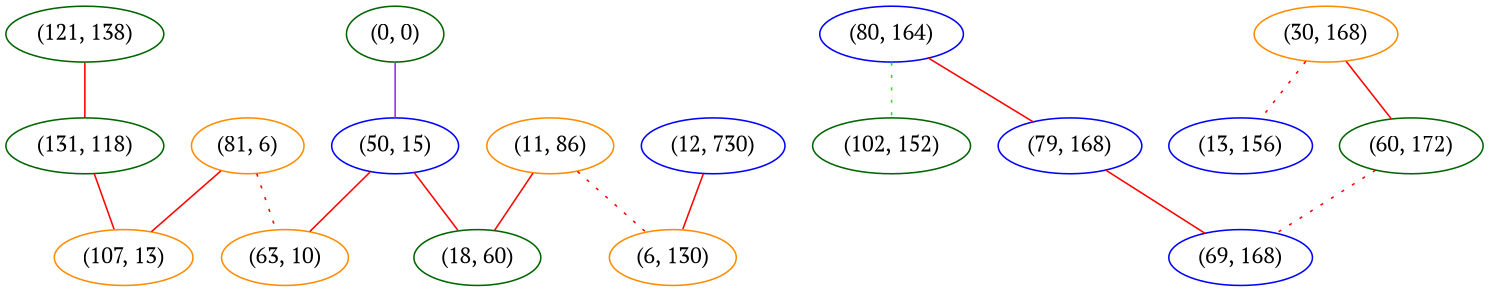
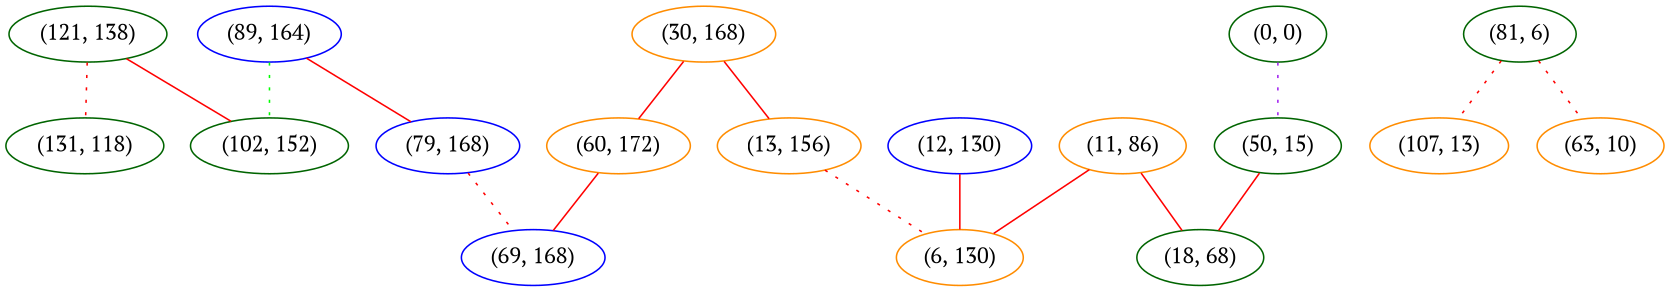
(892, 34) -> (269, 34)
(85, 90) -> (86, 90)
none -> (179, 90)
(395, 90) -> (1278, 90)
(1283, 90) -> (747, 90)
(248, 146) -> (1520, 34)
(395, 146) -> (1278, 146)
(713, 146) -> (960, 146)
(1241, 146) -> (789, 146)
(1411, 146) -> (619, 146)
(104, 201) -> none
(186, 201) -> (1480, 90)
(340, 202) -> none
(612, 202) -> (1042, 202)
none -> (875, 202)
(1155, 202) -> (491, 202)
(1326, 202) -> (576, 202)
(477, 258) -> (1200, 258)
